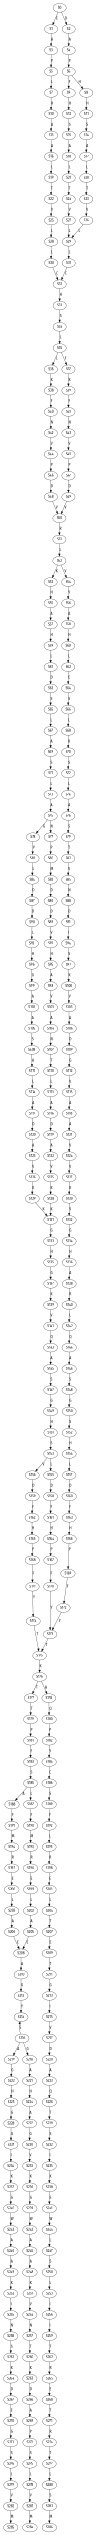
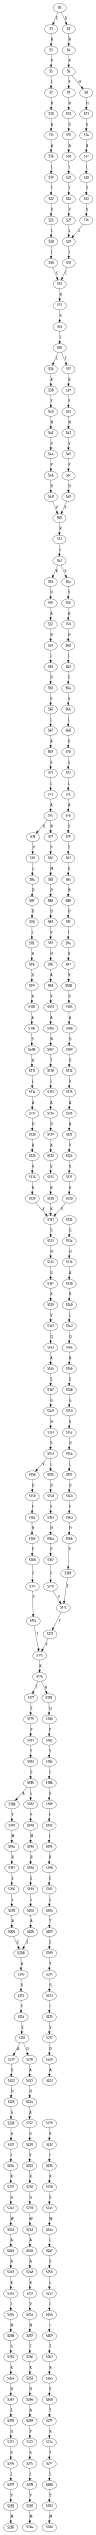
(69, 1208) -> (61, 1208)
(50, 1609) -> (56, 1596)
(19, 2029) -> (21, 2027)
(49, 2102) -> none
